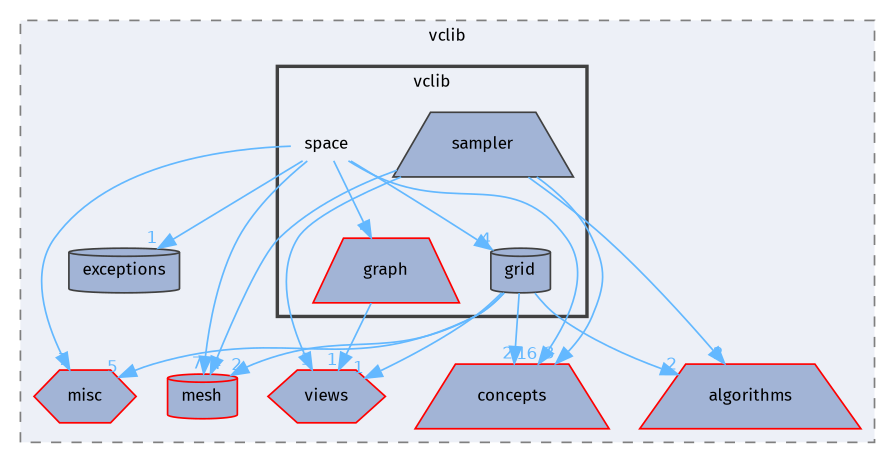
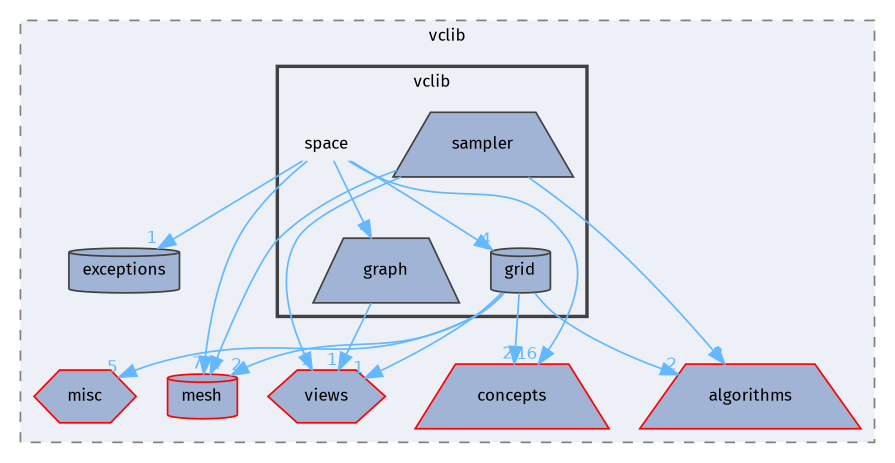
(106, 192) -> none
(599, 257) -> none
(386, 271) -> (386, 271)
